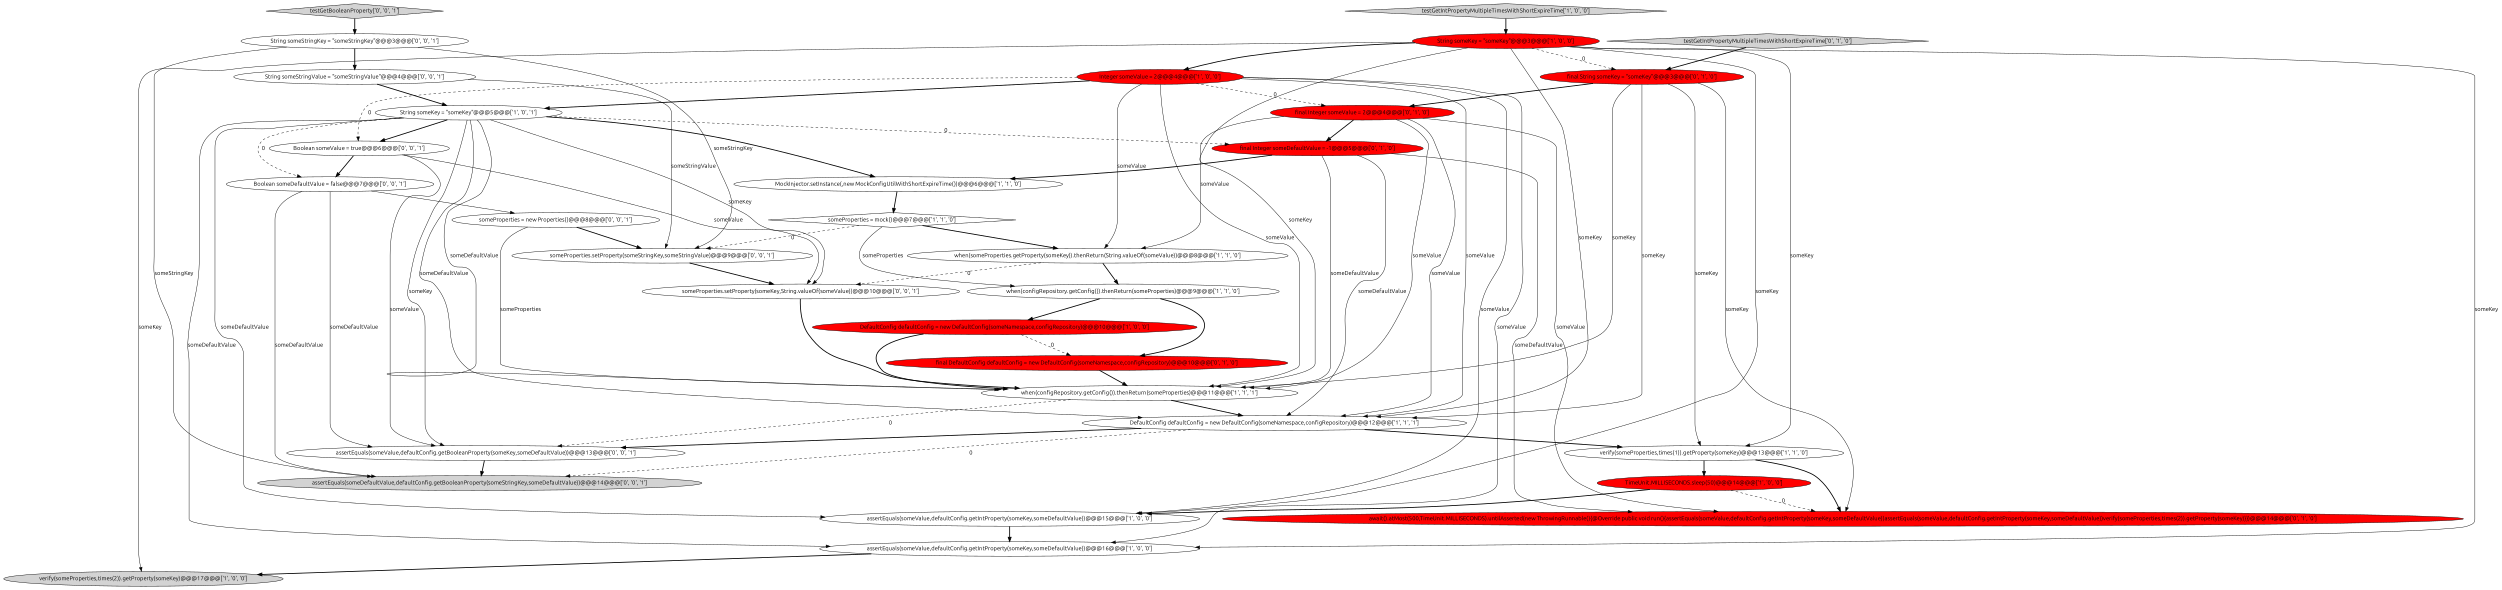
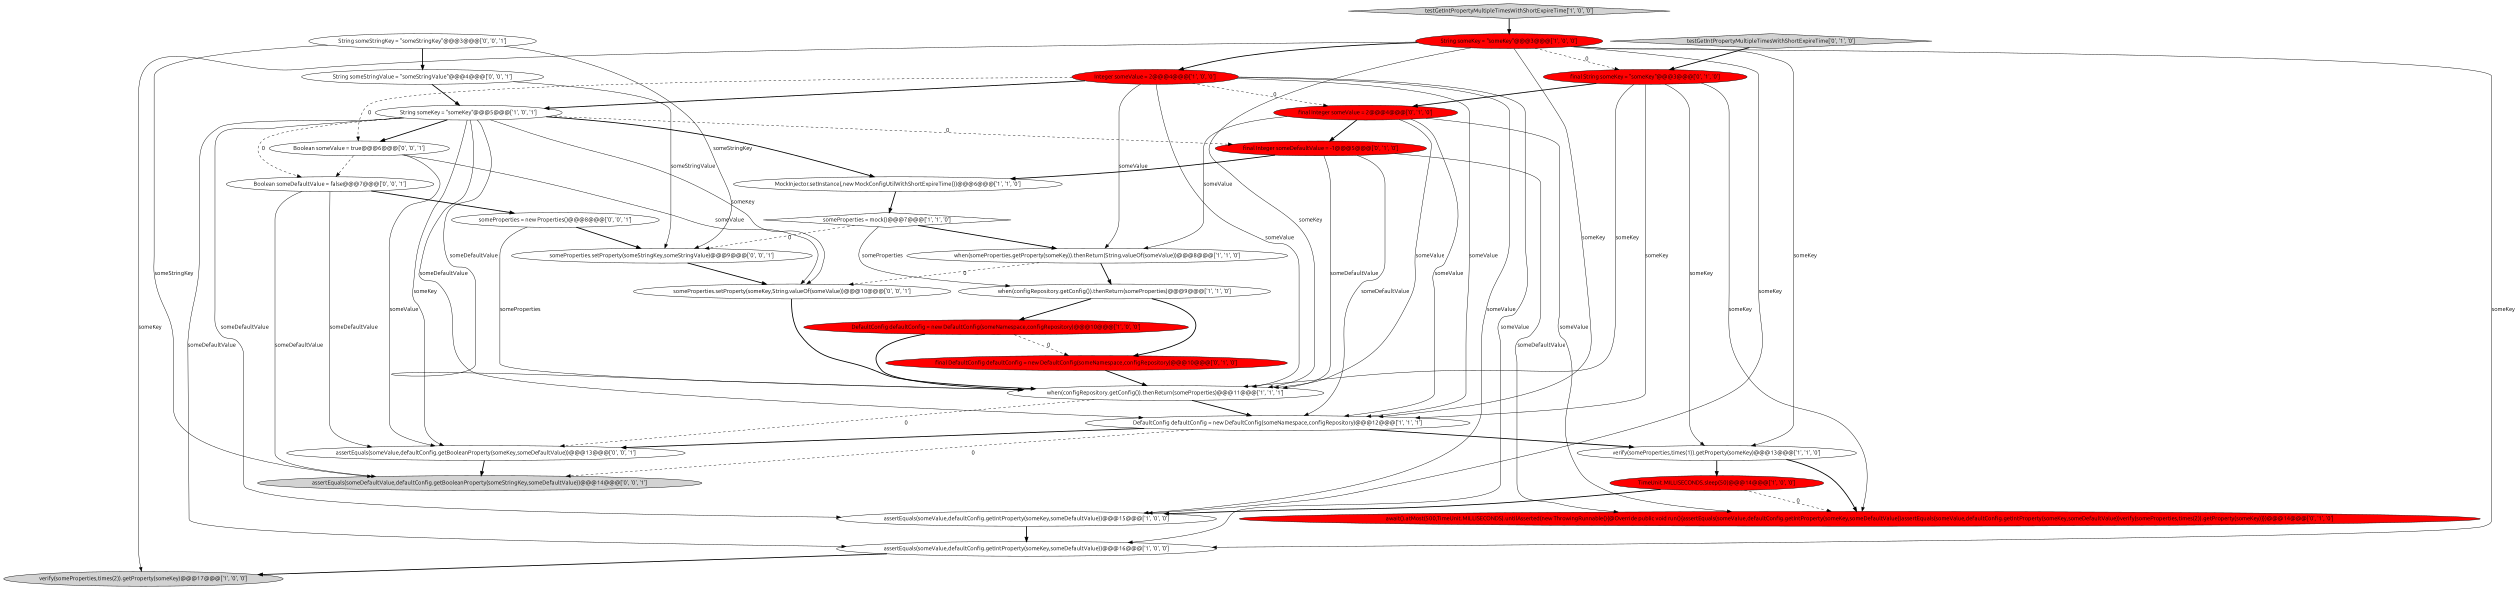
(355, 11) -> none
(346, 165) -> (346, 165)
(444, 202) -> (444, 202)
